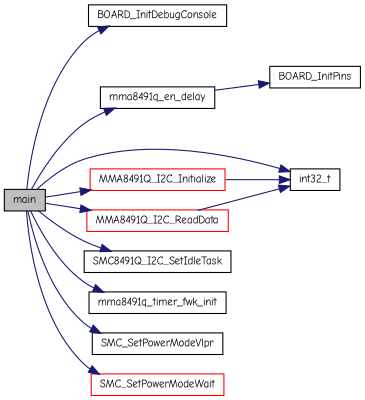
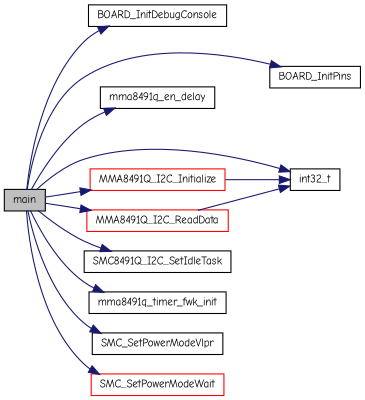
(237, 87) -> (112, 64)
